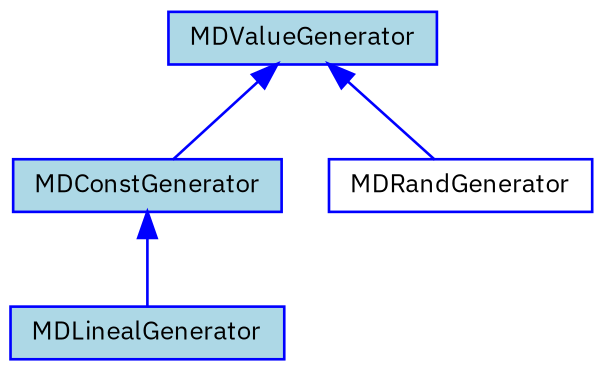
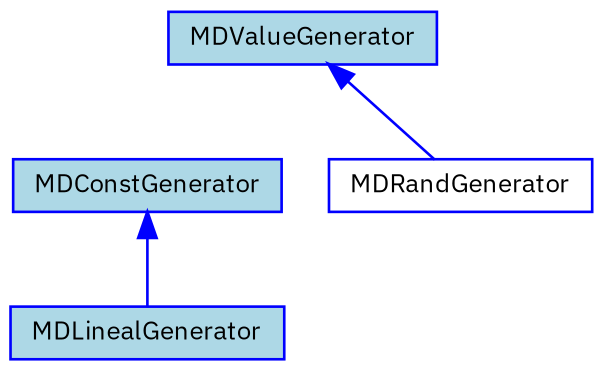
(216, 121) -> none
